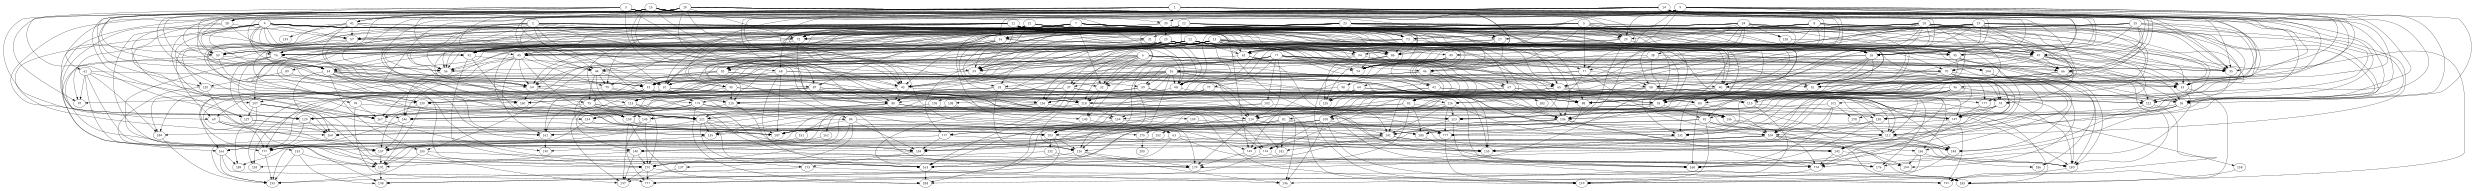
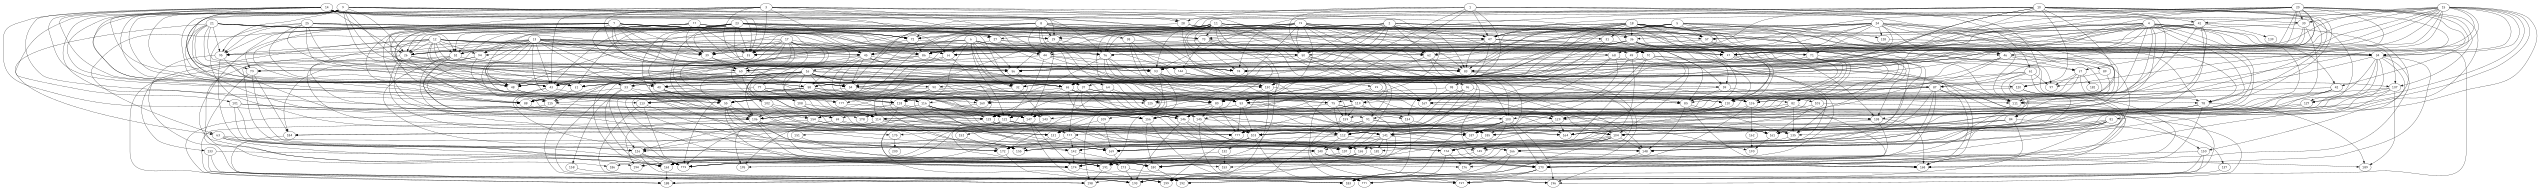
(1166, 30) -> (2300, 14)
(1033, 123) -> (1298, 118)
none -> (743, 167)
